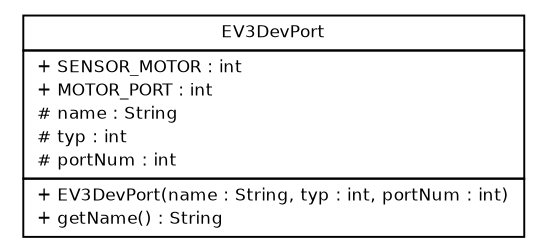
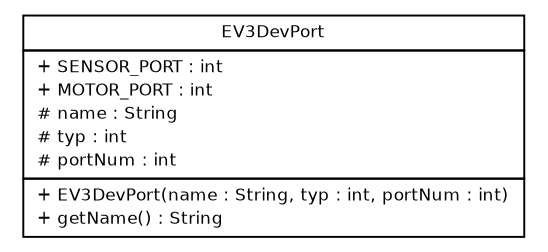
(140, 67) -> (131, 67)
